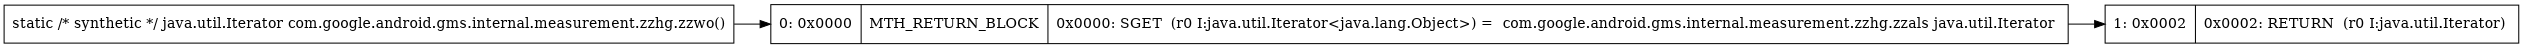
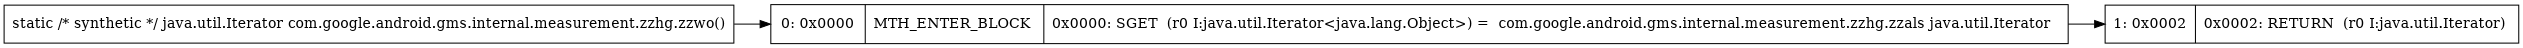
(955, 24) -> (952, 24)
